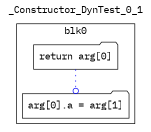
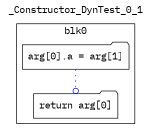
(76, 79) -> (76, 79)
